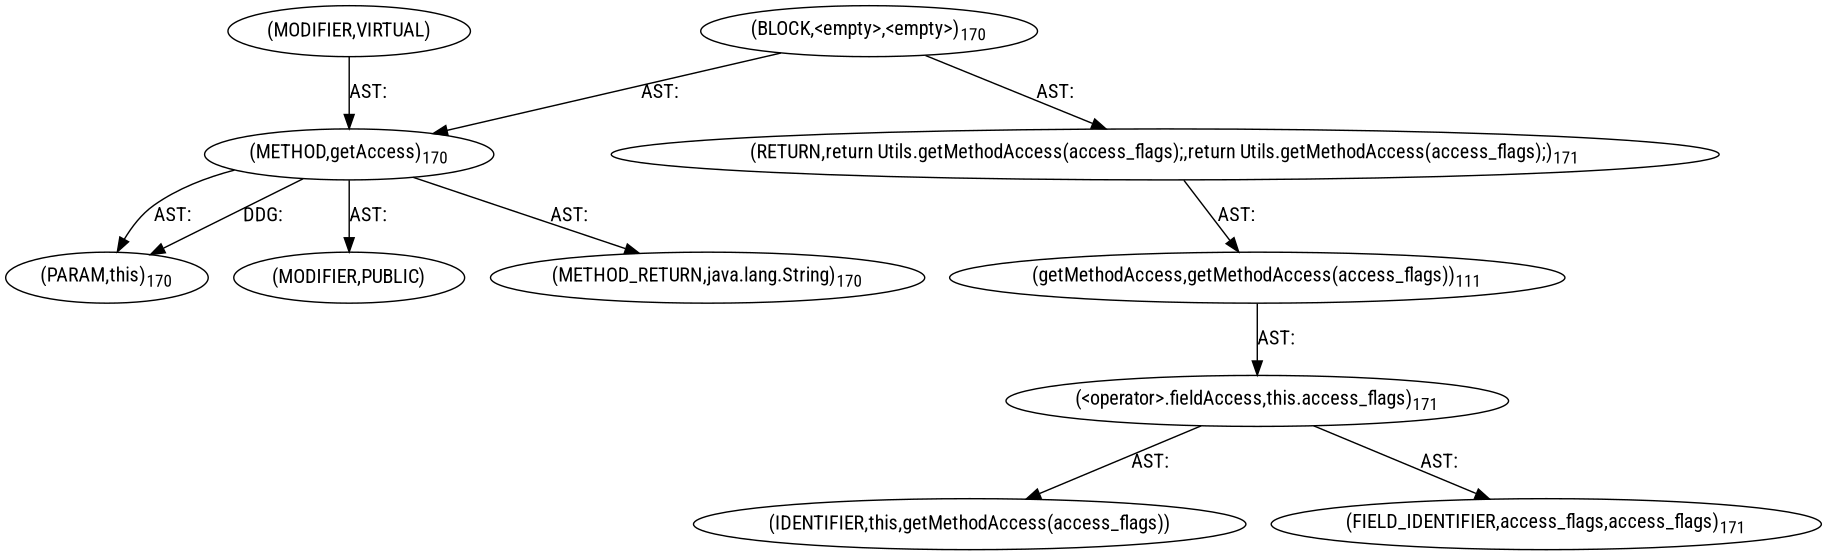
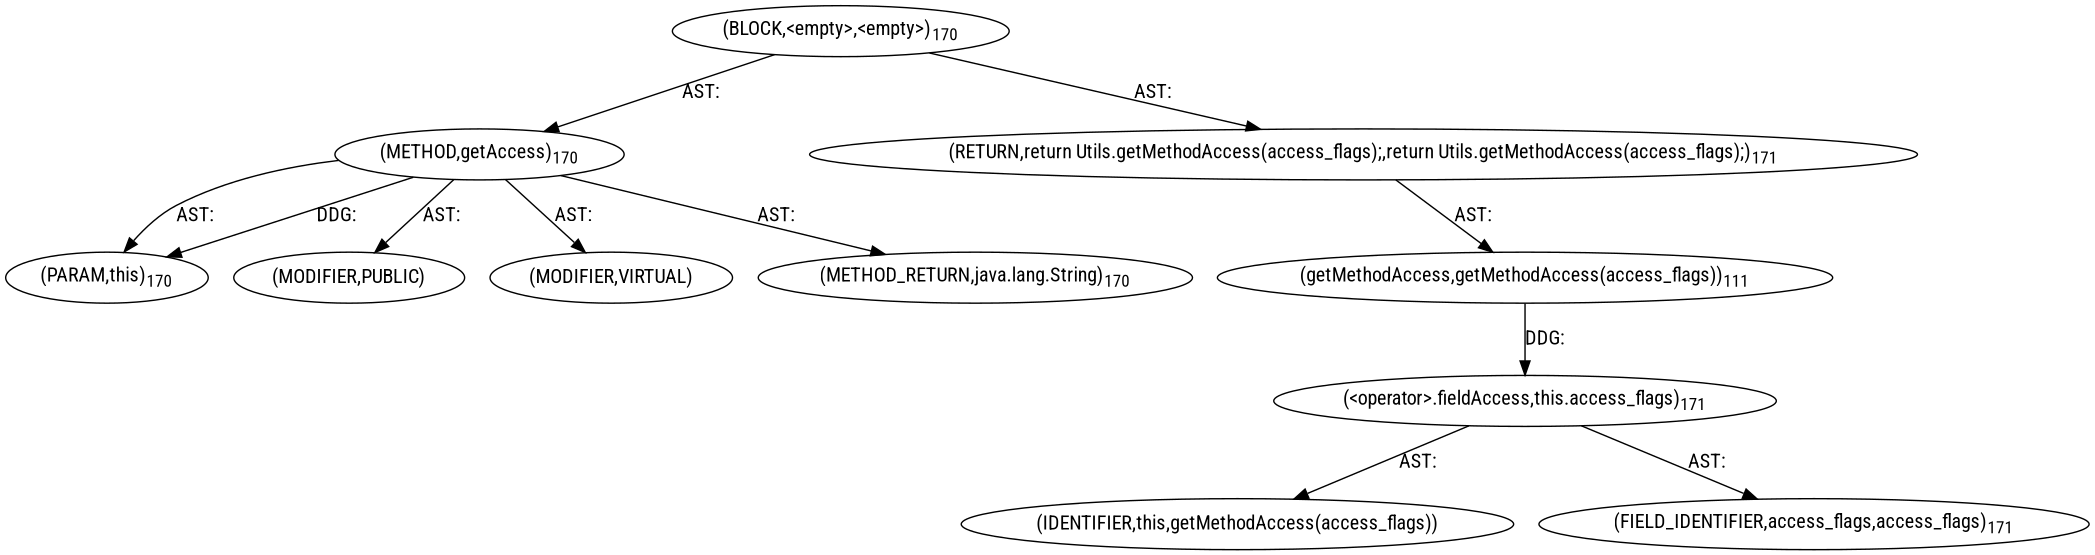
(349, 86) -> (540, 211)
(1279, 339) -> (1547, 339)
